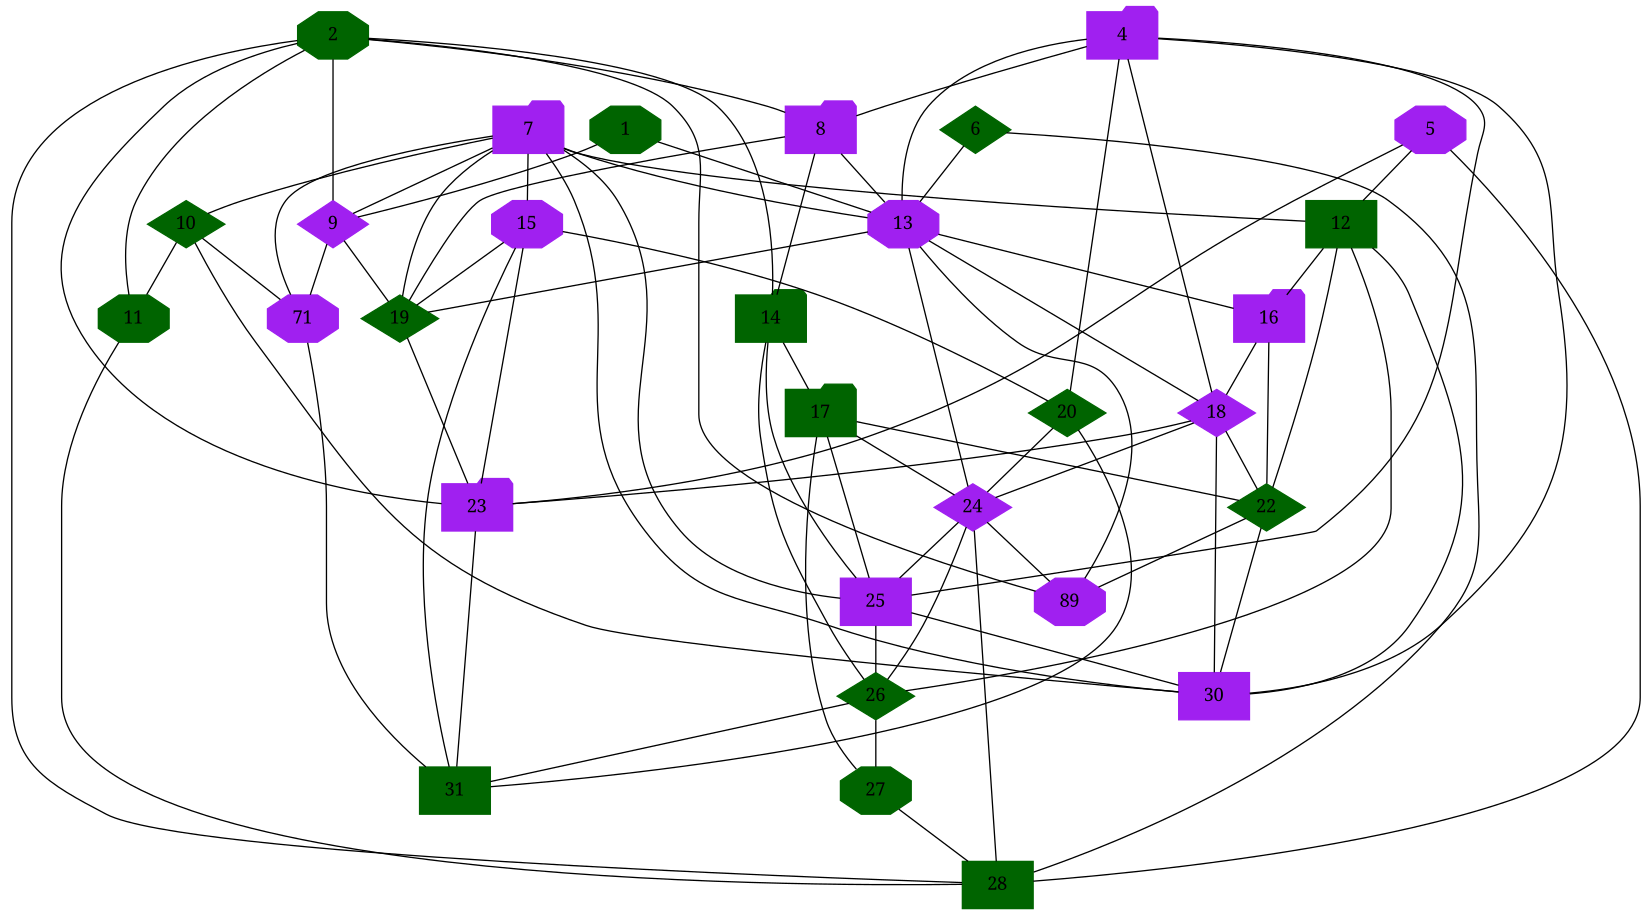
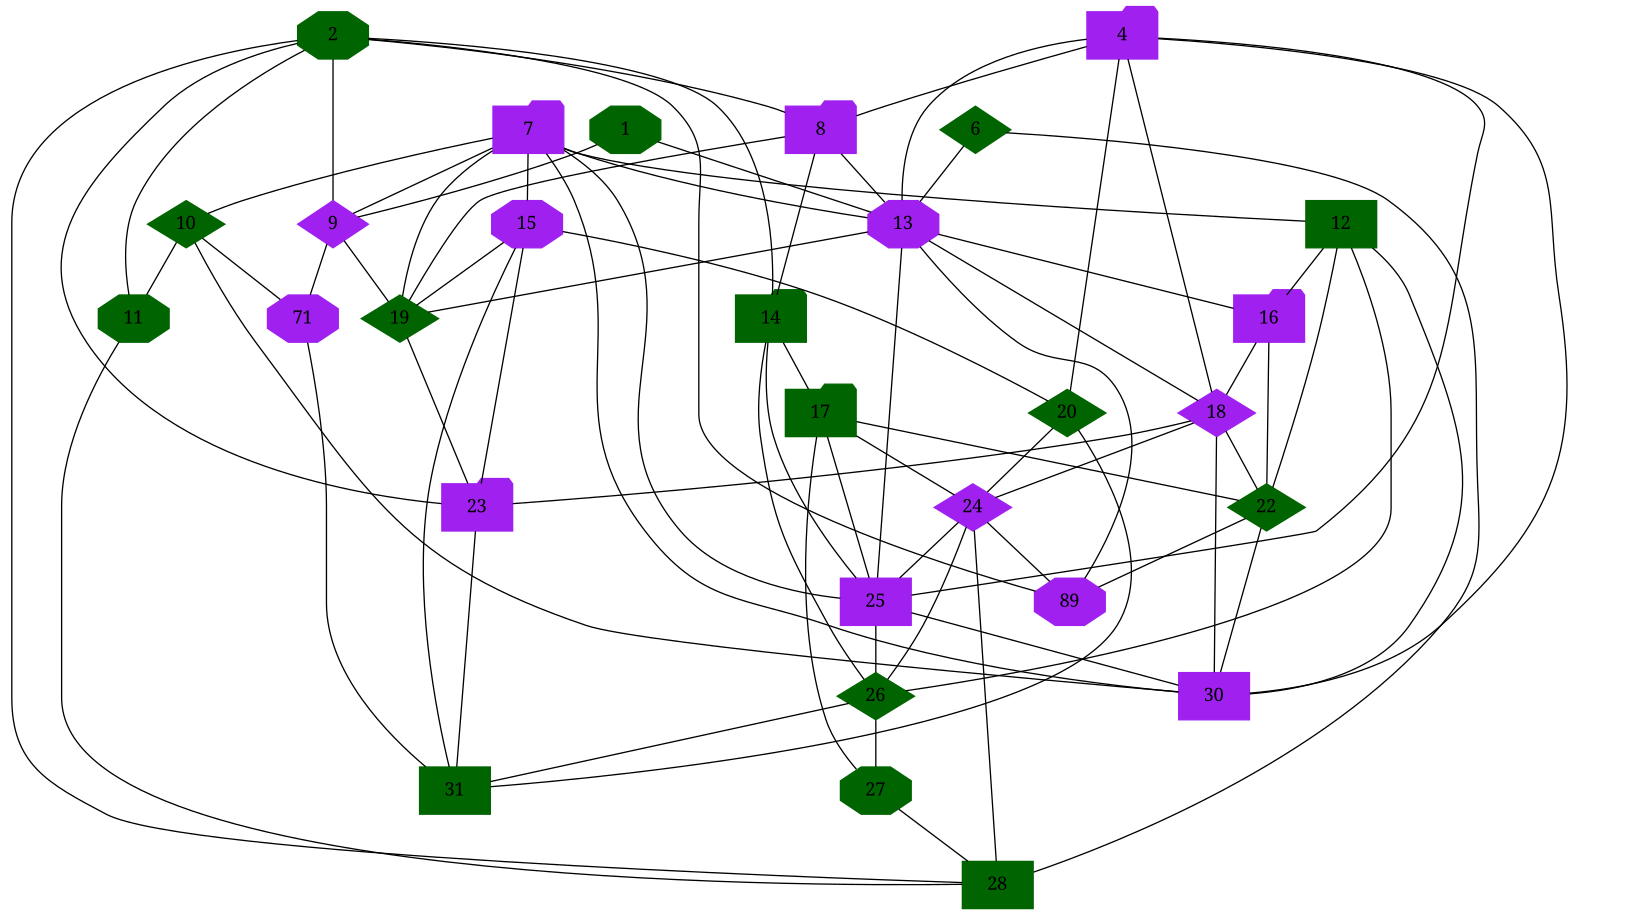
(1430, 130) -> none
(289, 197) -> none
(938, 367) -> (890, 413)
